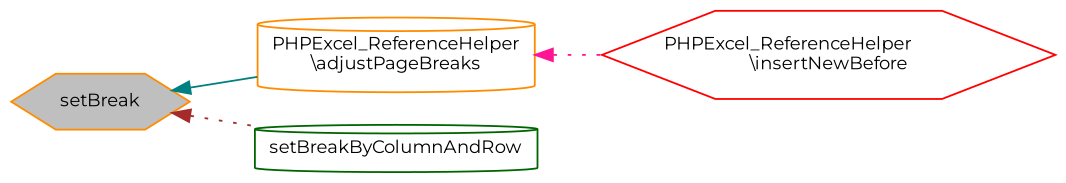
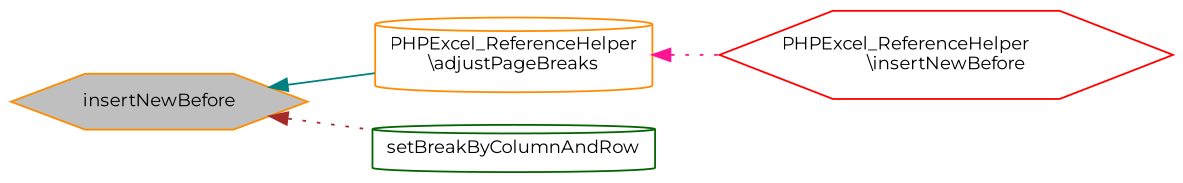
(100, 102) -> (159, 102)
